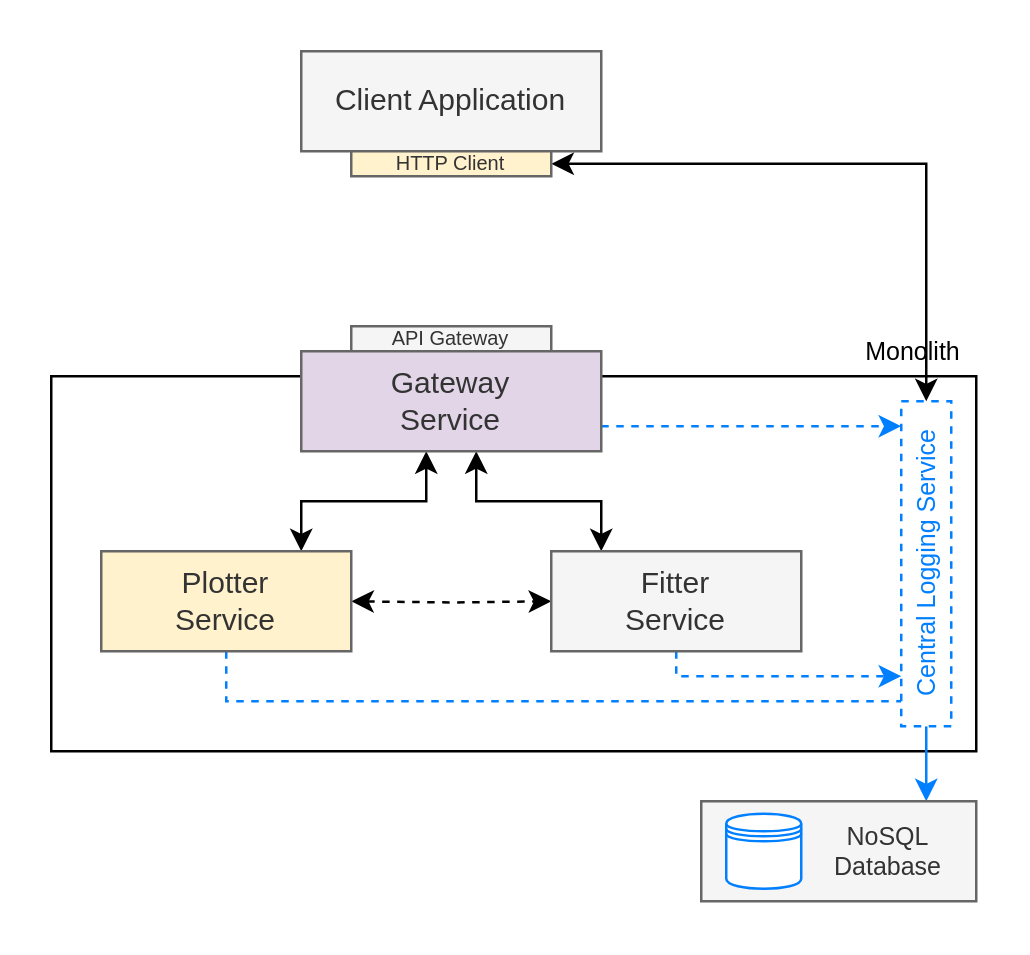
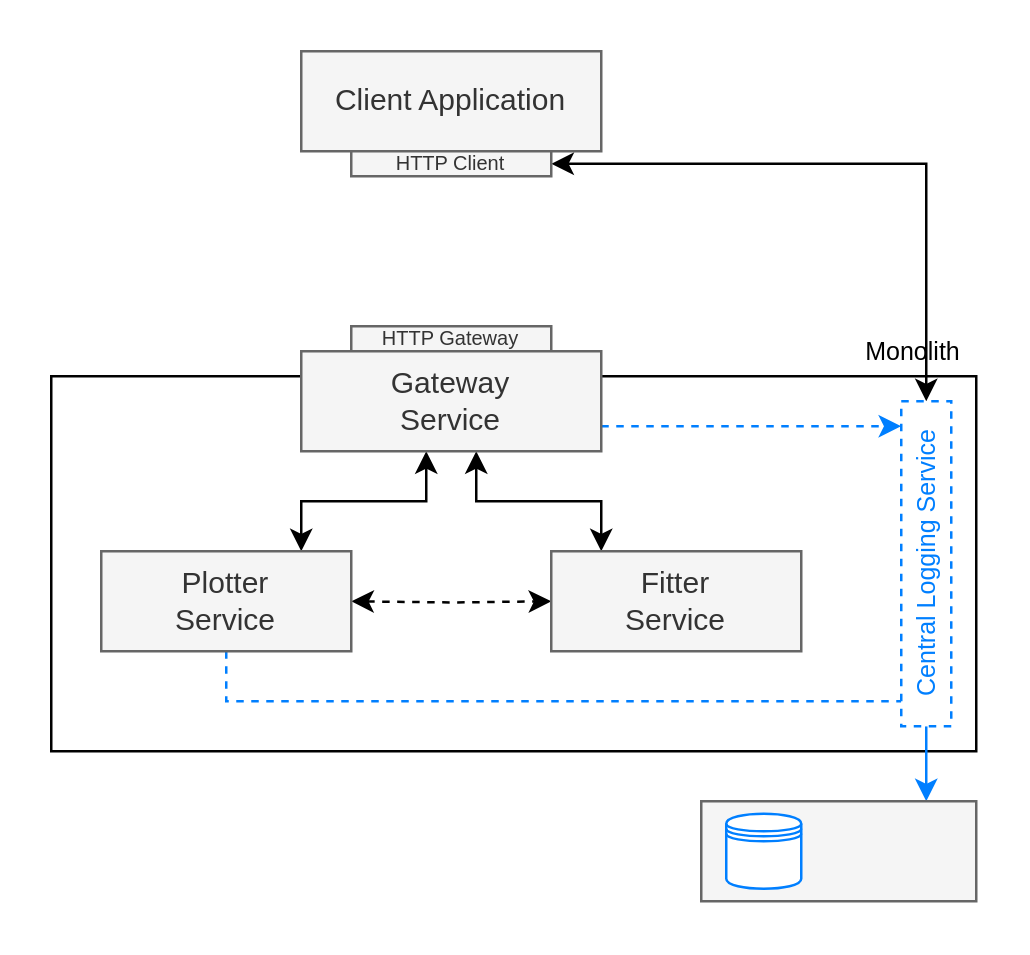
(451, 164) -> (451, 164)
(451, 339) -> (451, 339)
(451, 401) -> (451, 401)
(226, 601) -> (226, 601)
(769, 676) -> none
(889, 851) -> none
